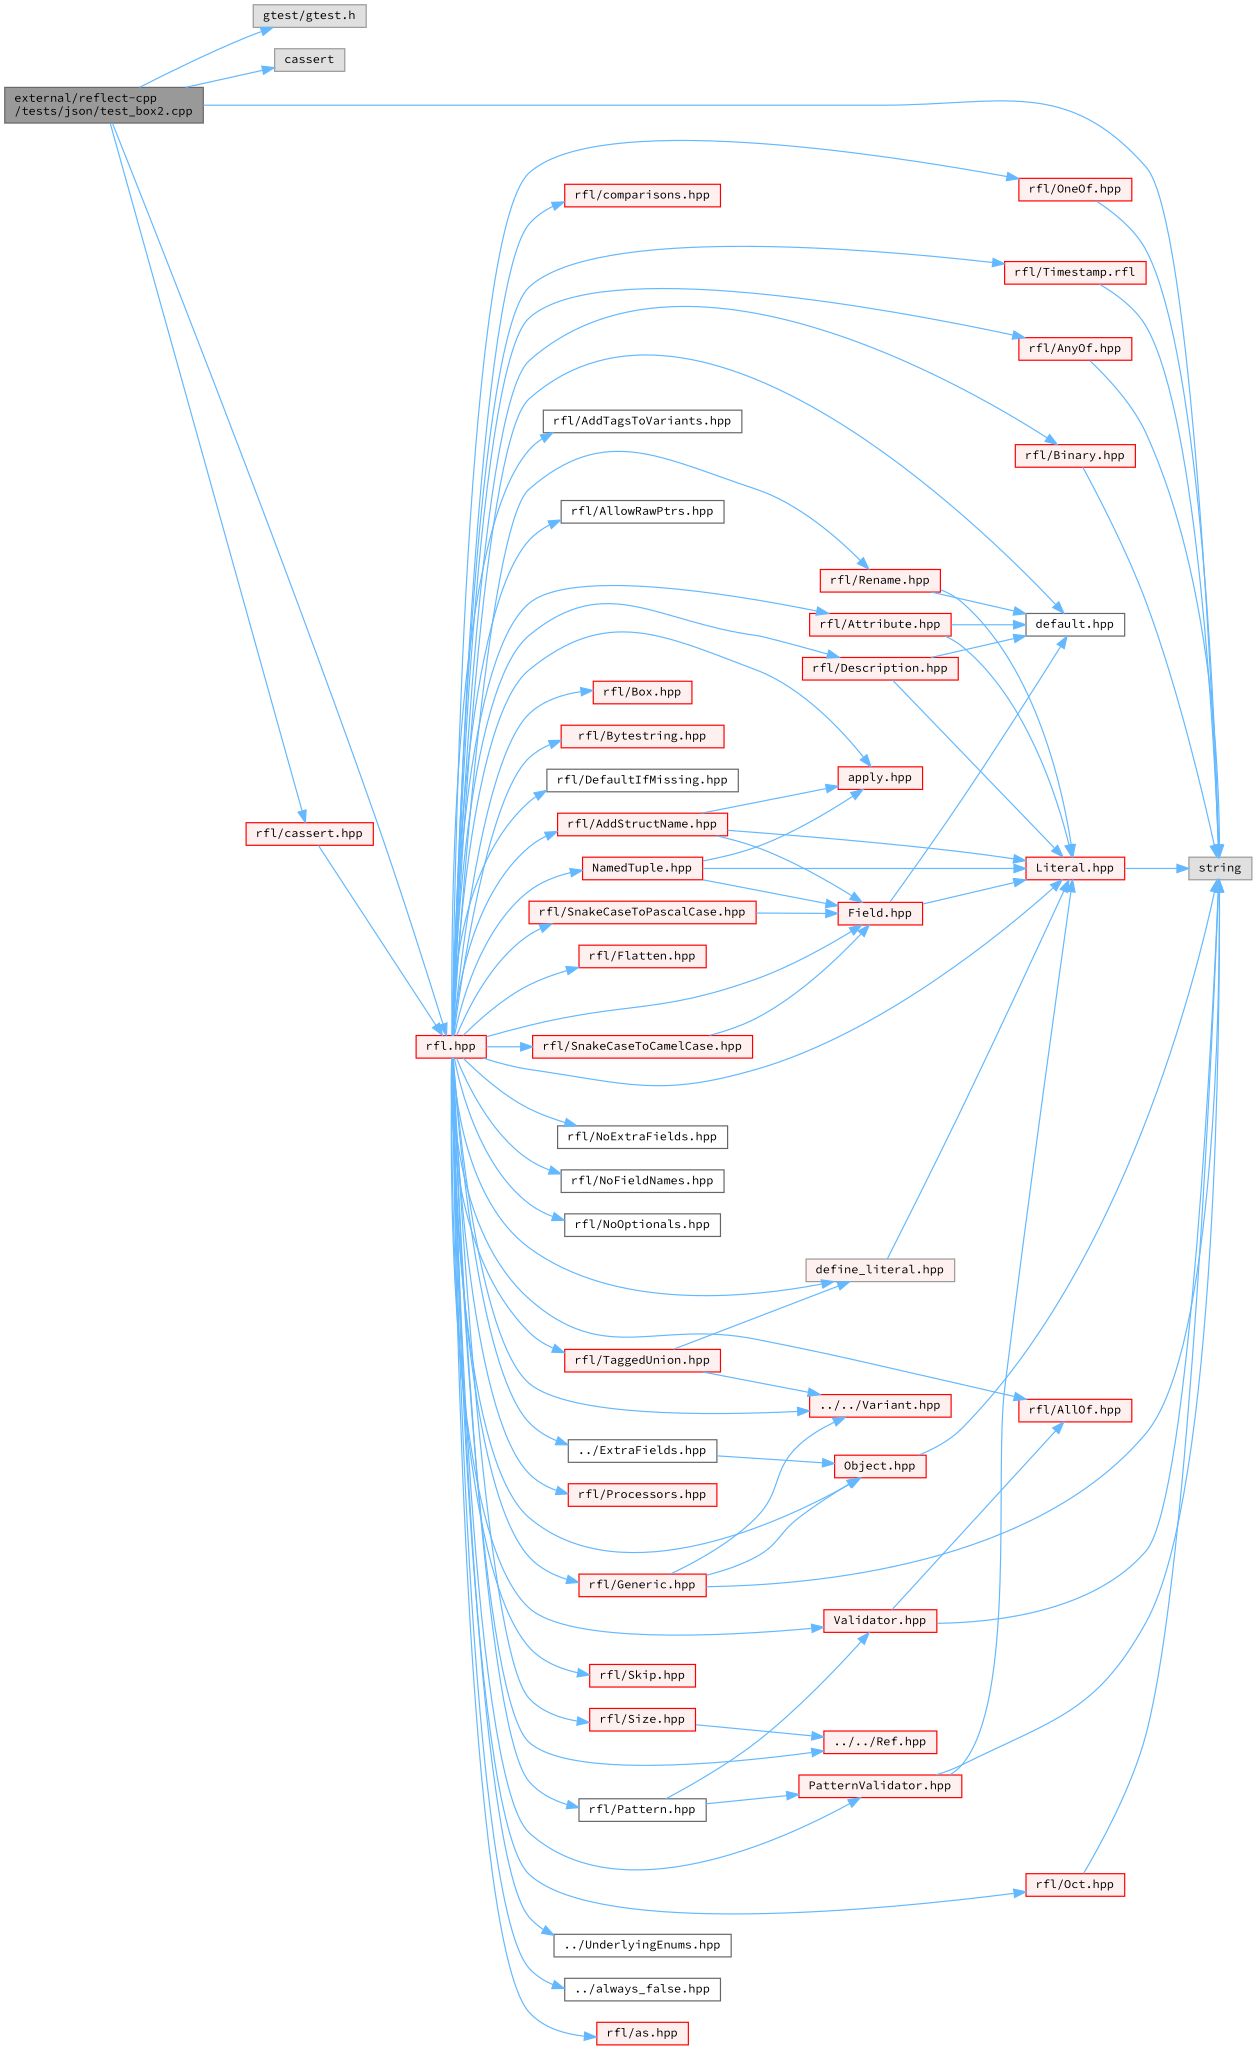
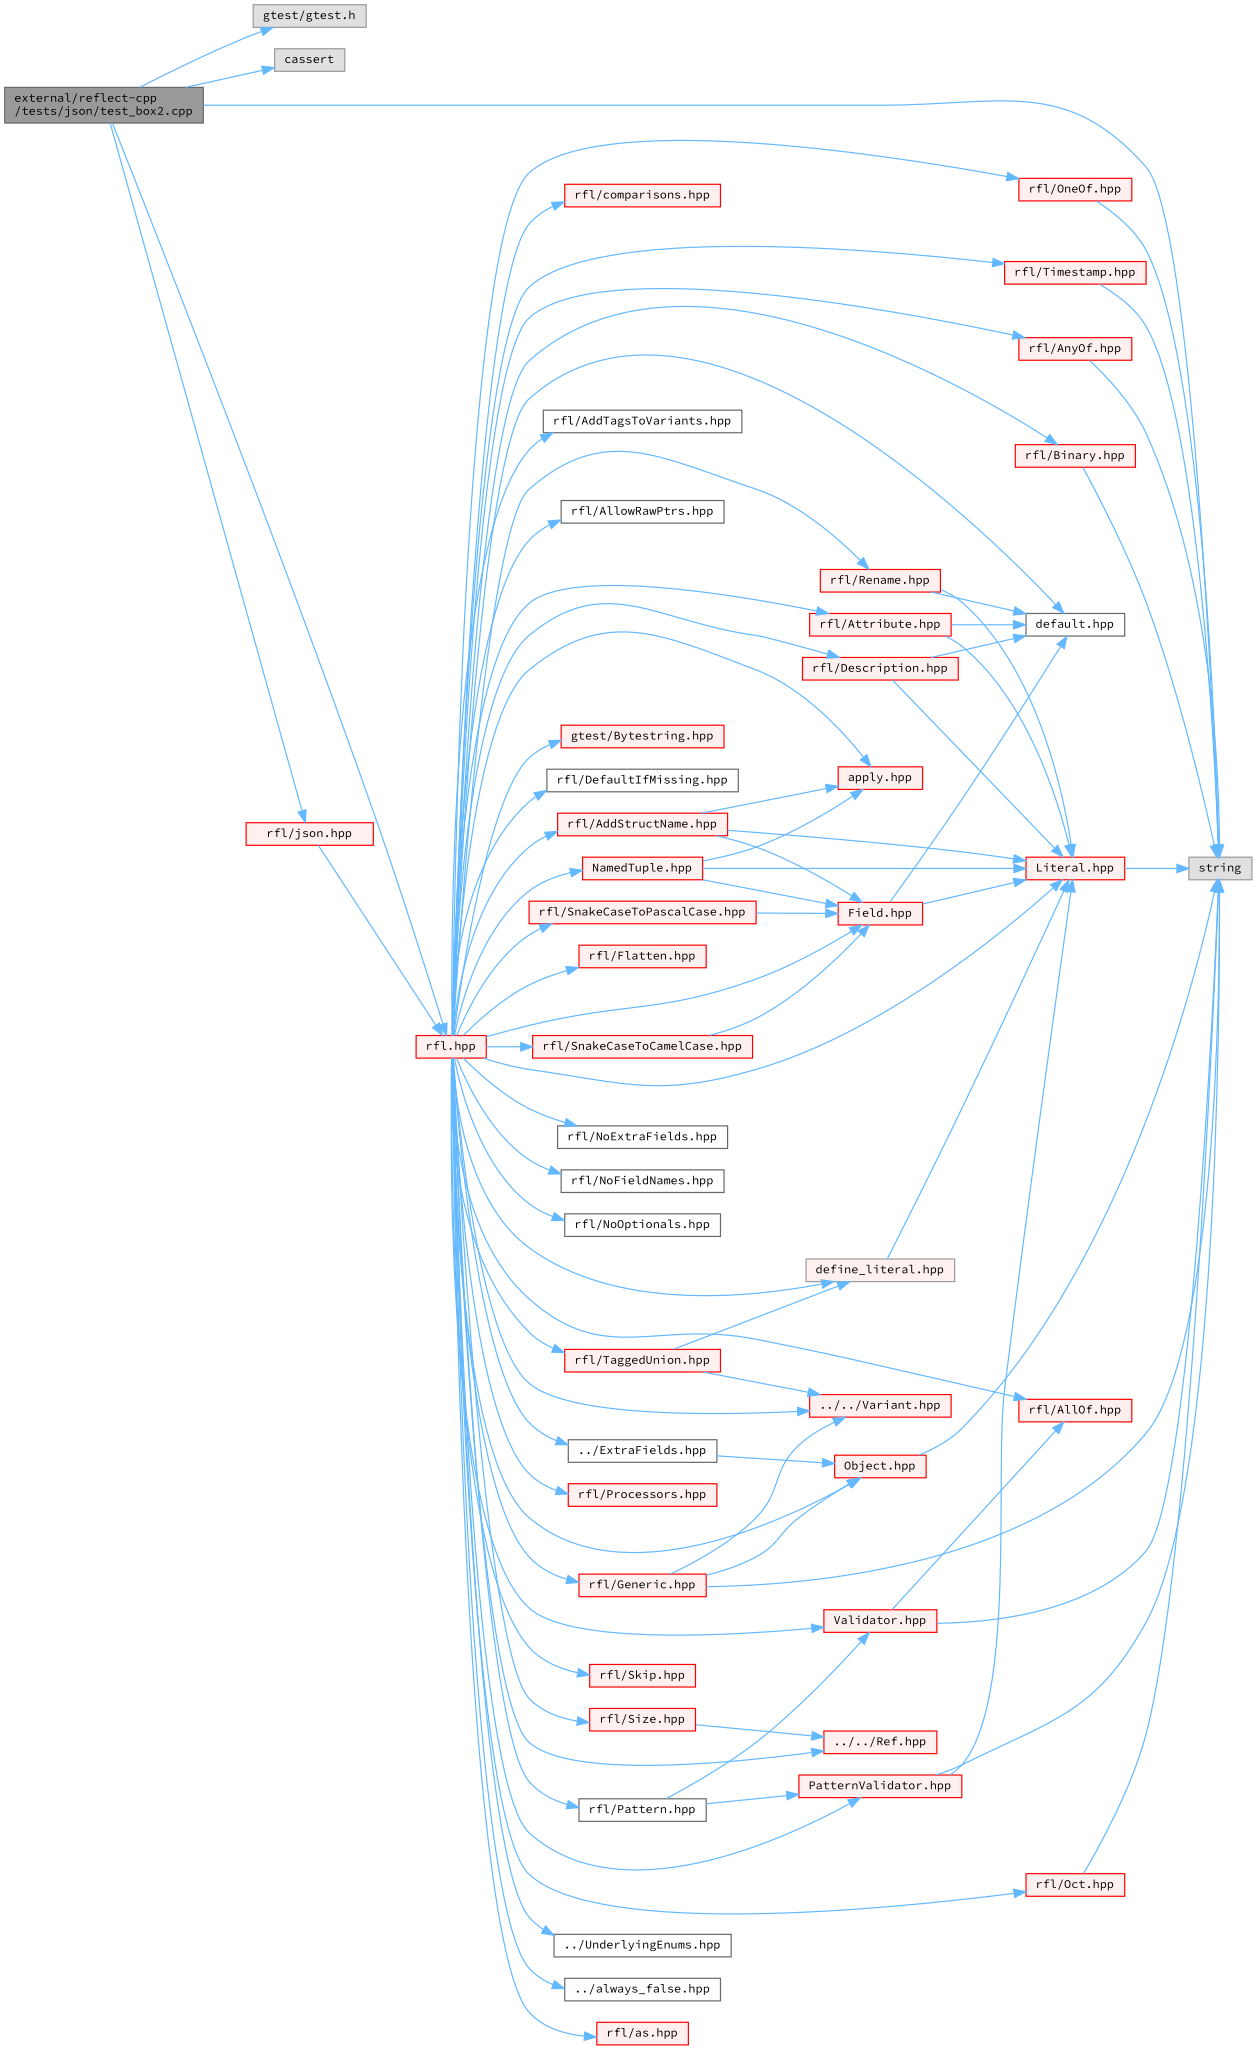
(1075, 273) -> (1075, 273)
(643, 693) -> none
(643, 737) -> (643, 737)
(310, 834) -> (310, 834)
